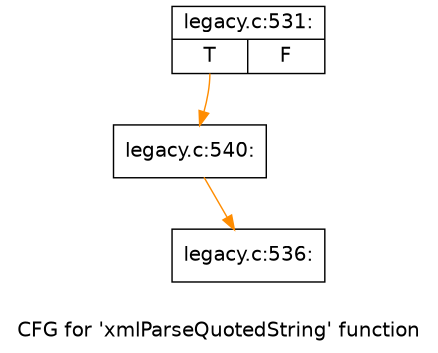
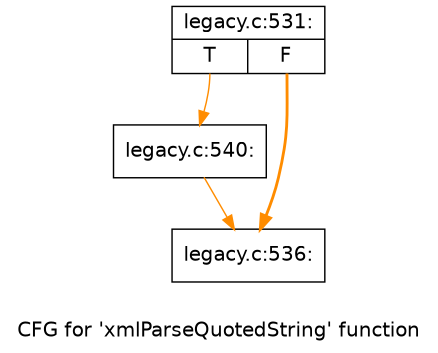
none -> (285, 146)
